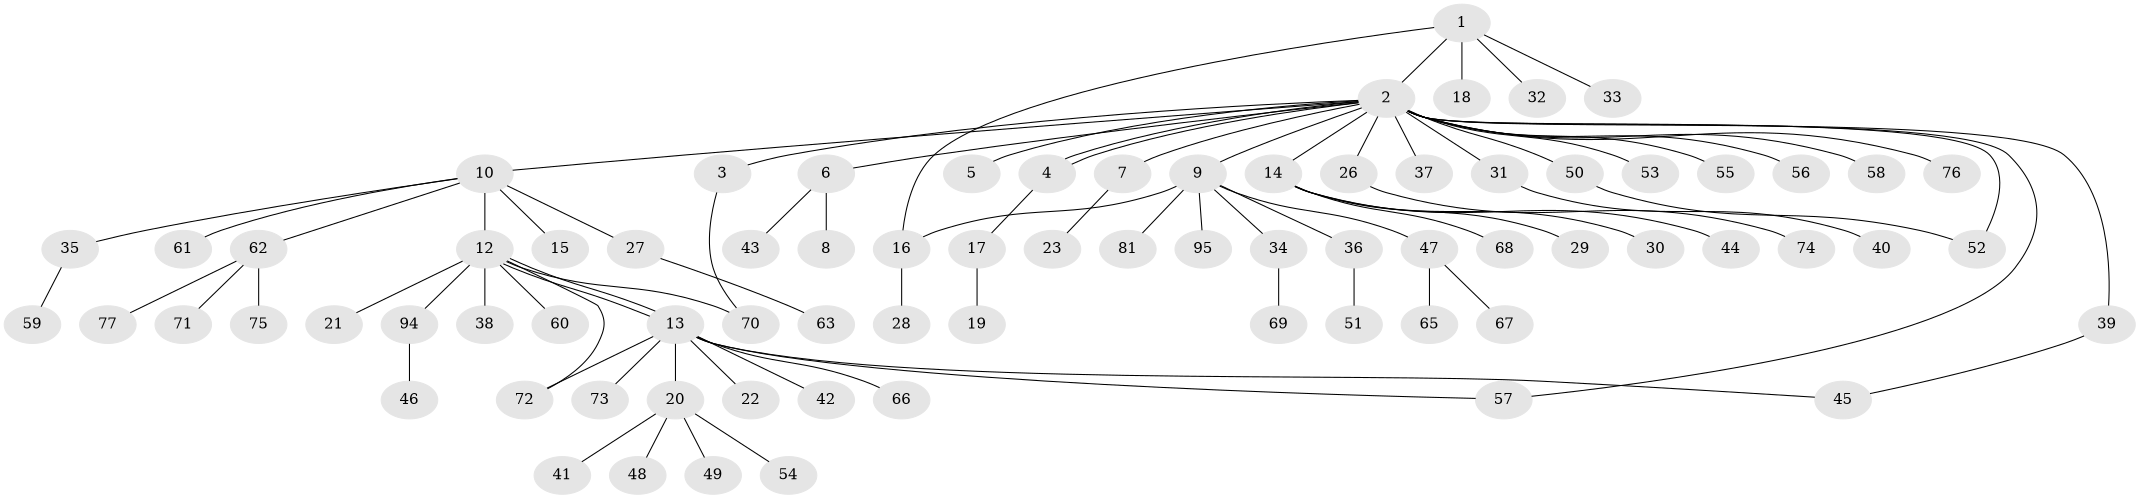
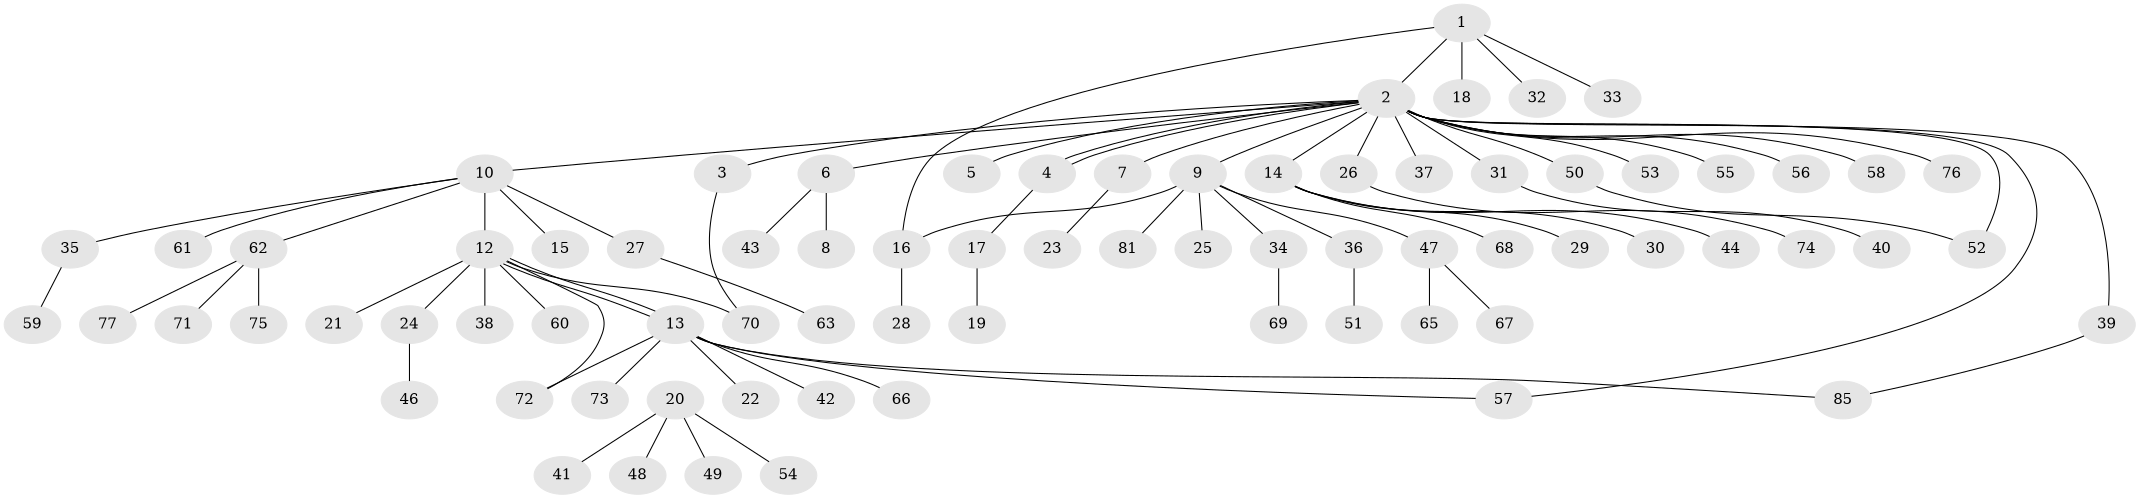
(1203, 249) -> (1203, 249)
(409, 325) -> (409, 325)
(675, 362) -> none
(1843, 400) -> (1843, 400)
